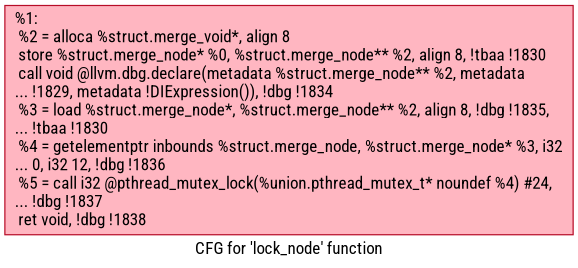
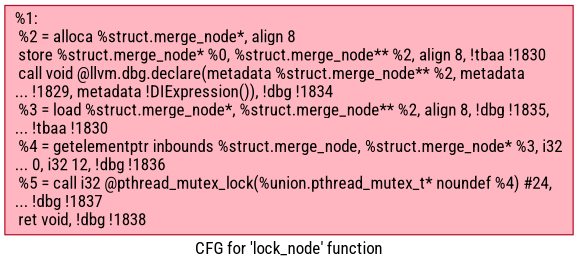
(152, 37) -> (155, 37)
